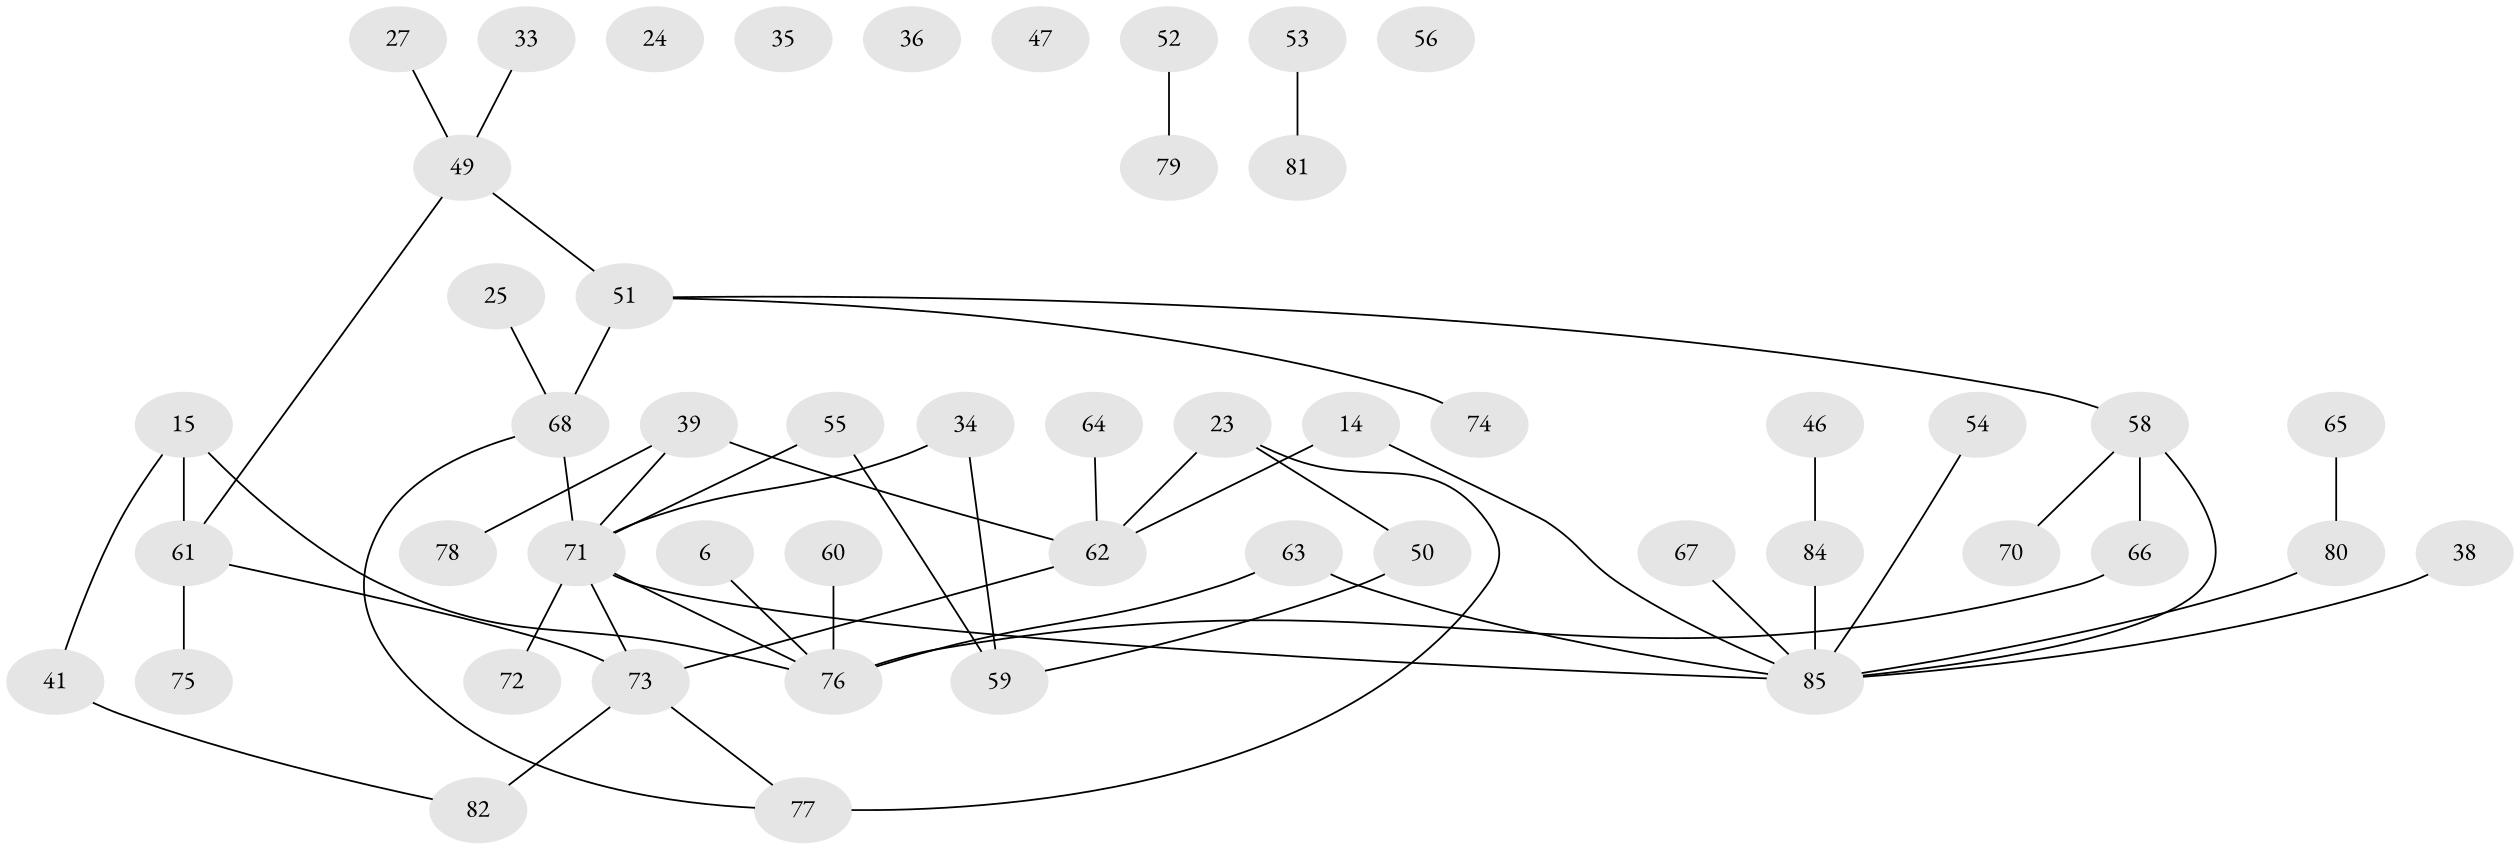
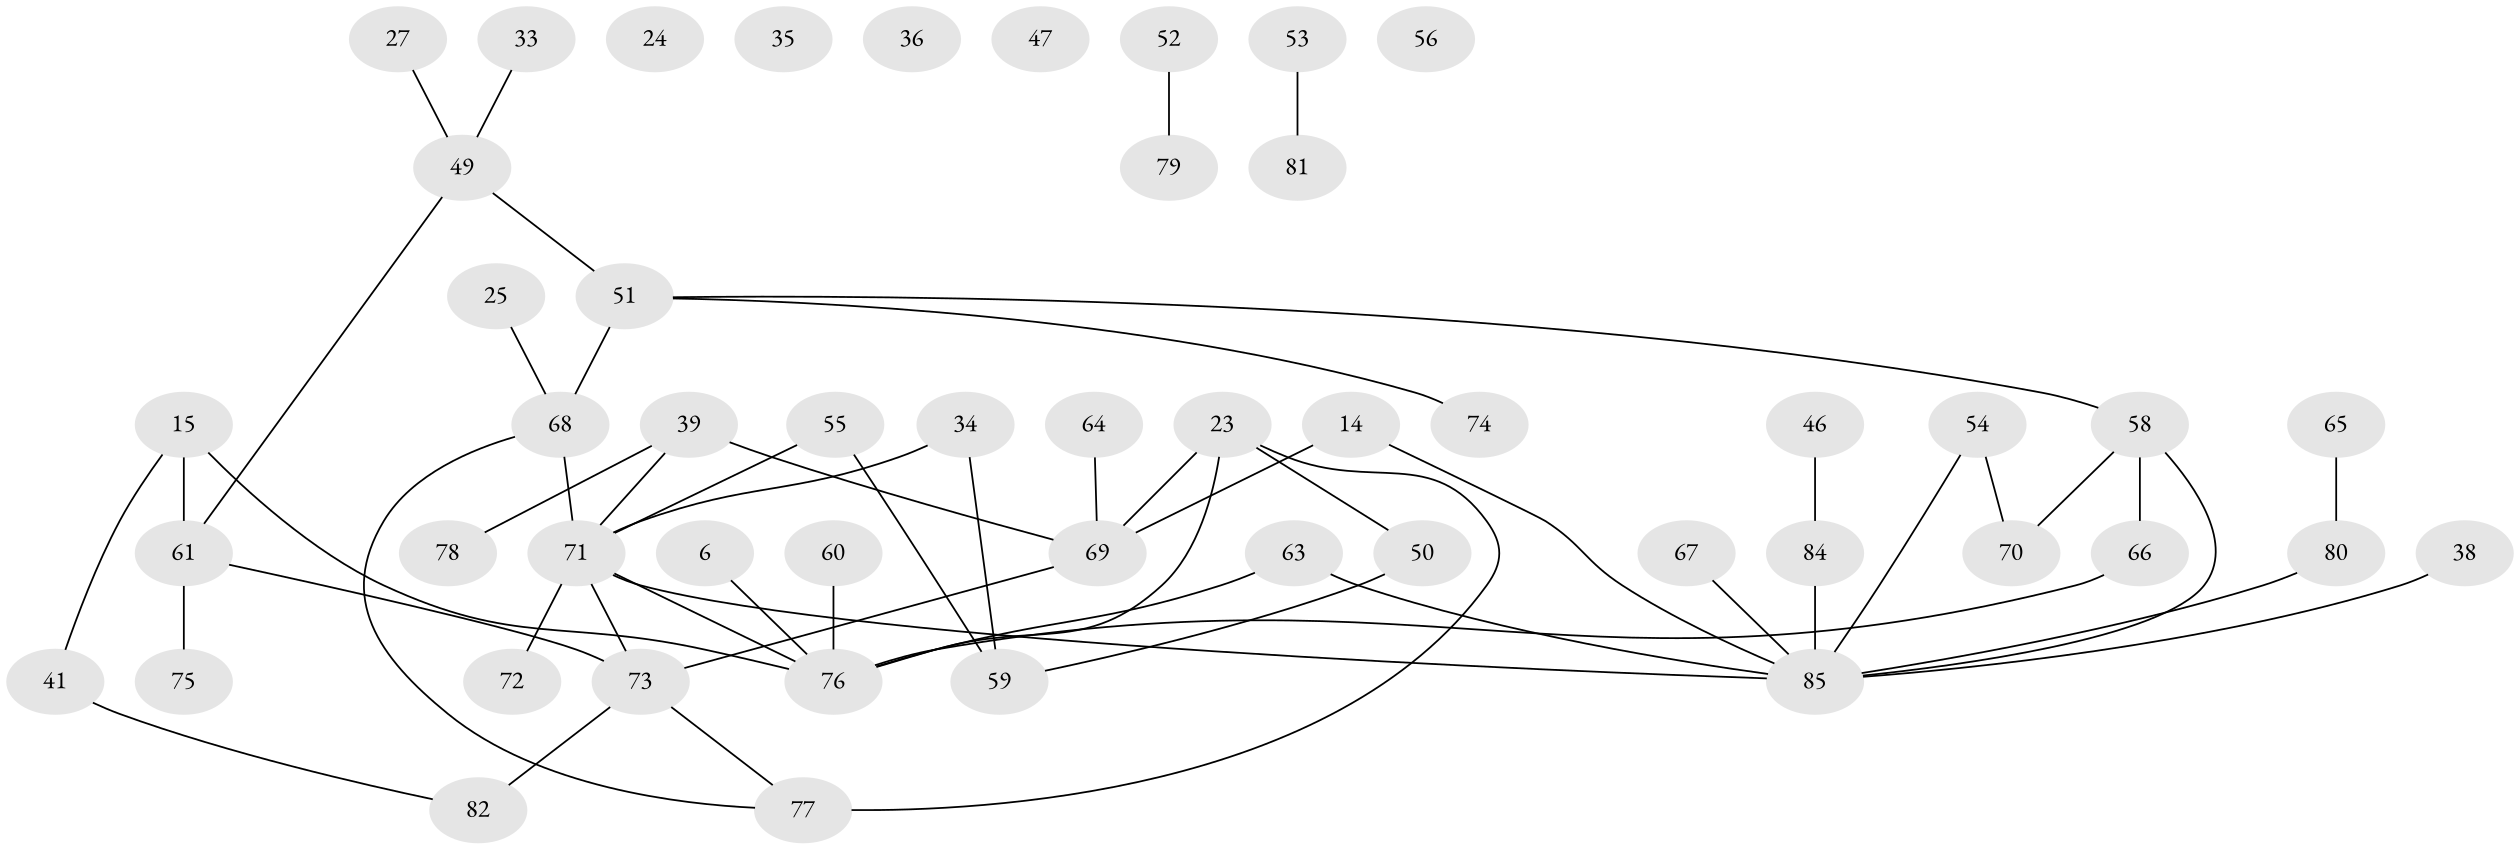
none -> (1994, 489)
(1098, 553) -> (1098, 553)
none -> (1152, 593)
